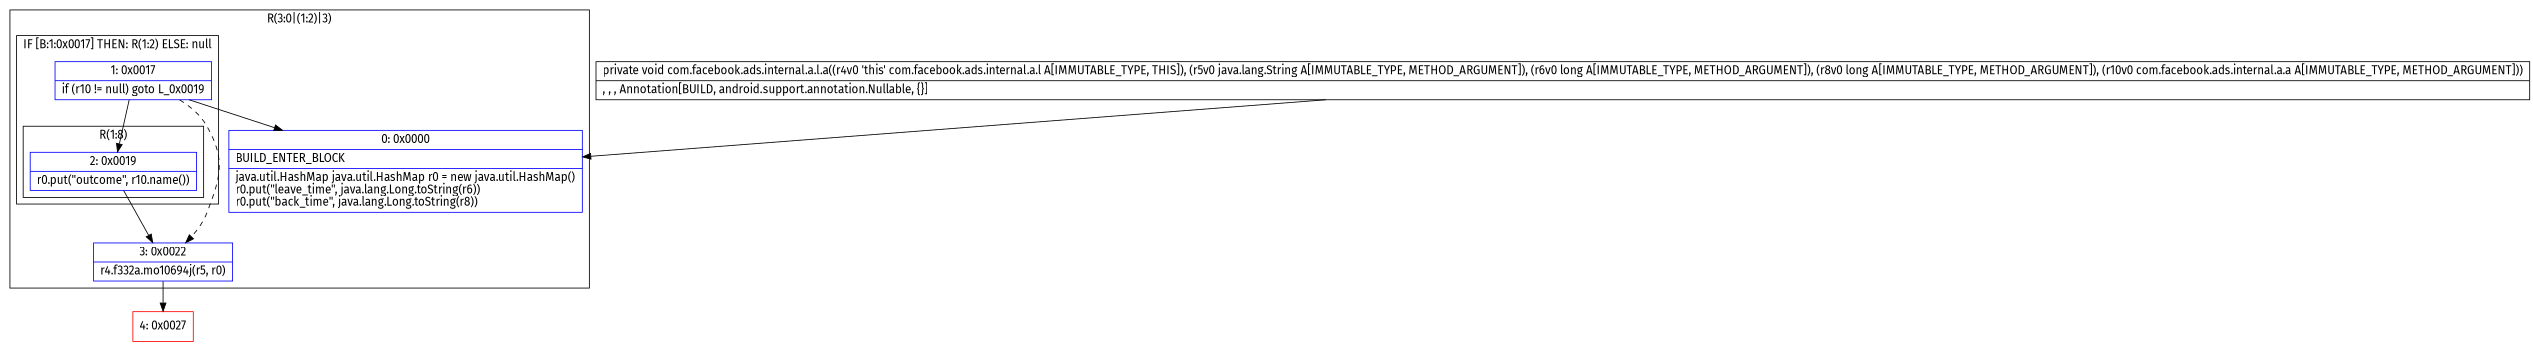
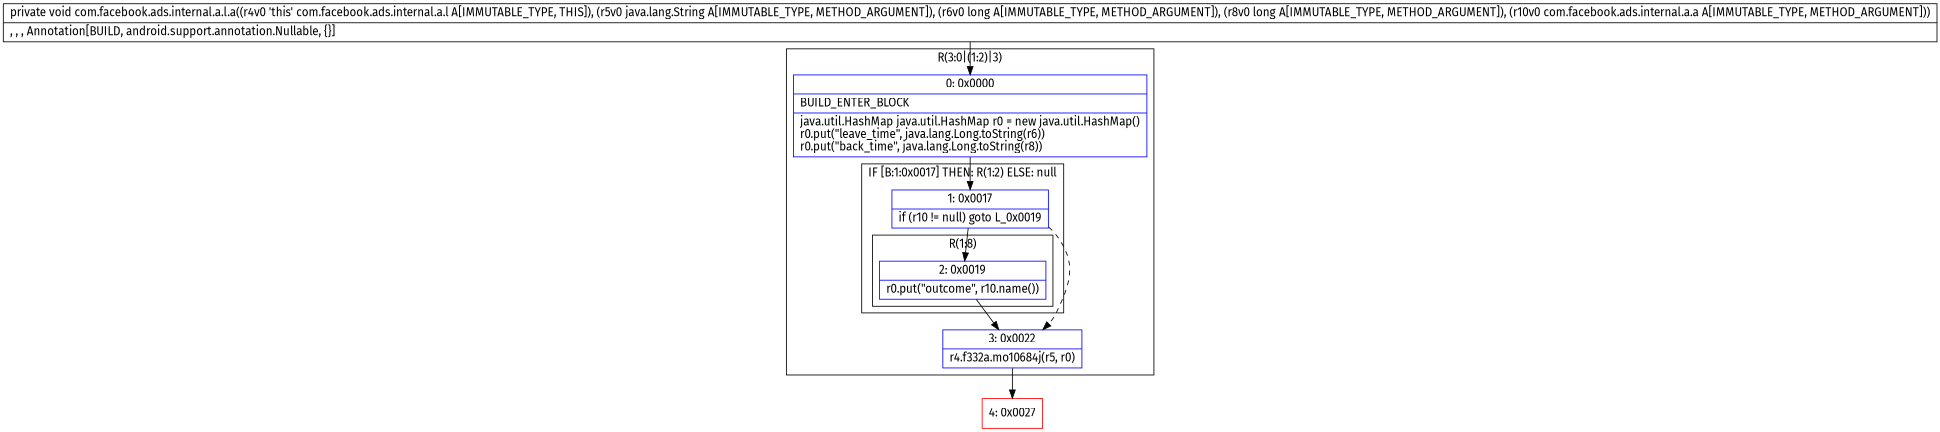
(232, 114) -> (970, 169)
(163, 271) -> (1012, 358)
